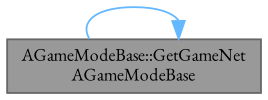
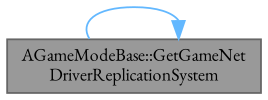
(134, 66) -> (134, 66)
